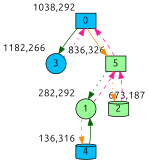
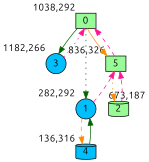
(86, 21) -> (86, 21)
(99, 82) -> (86, 60)
(86, 109) -> (86, 109)
